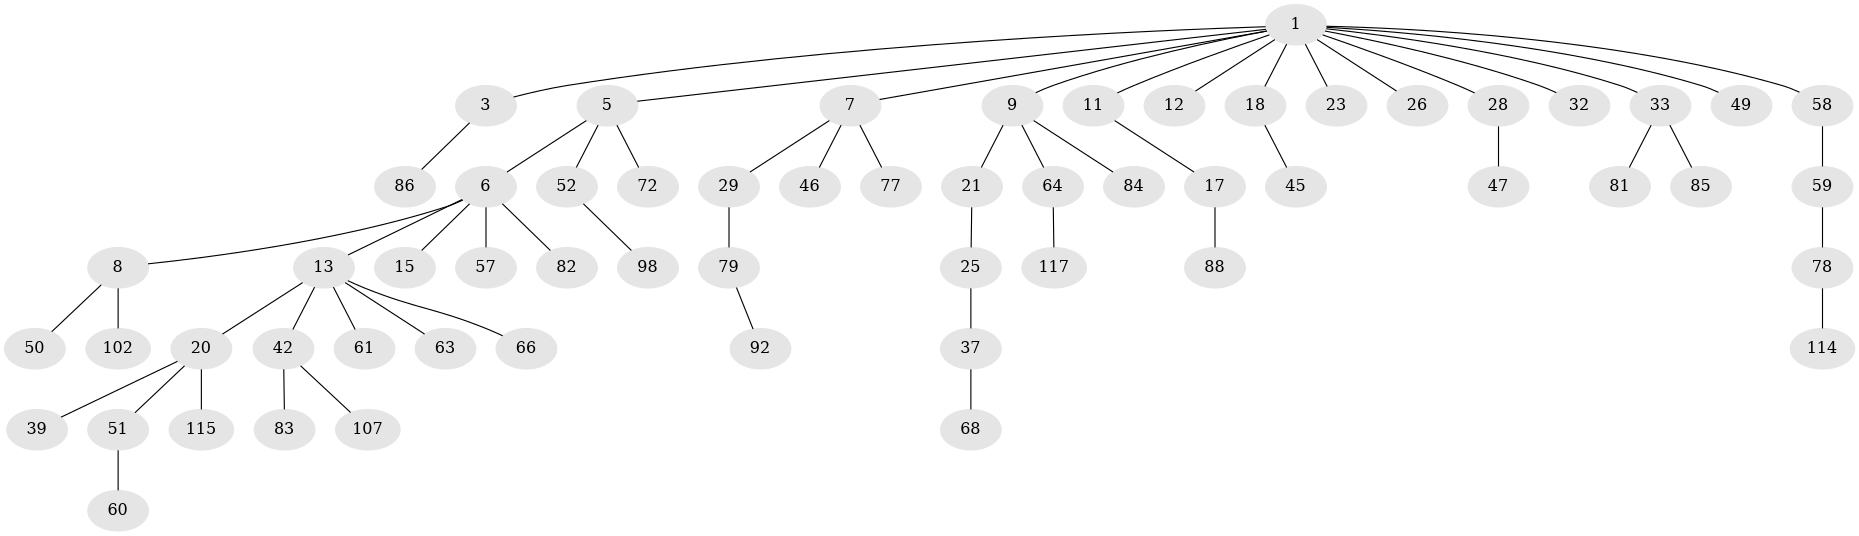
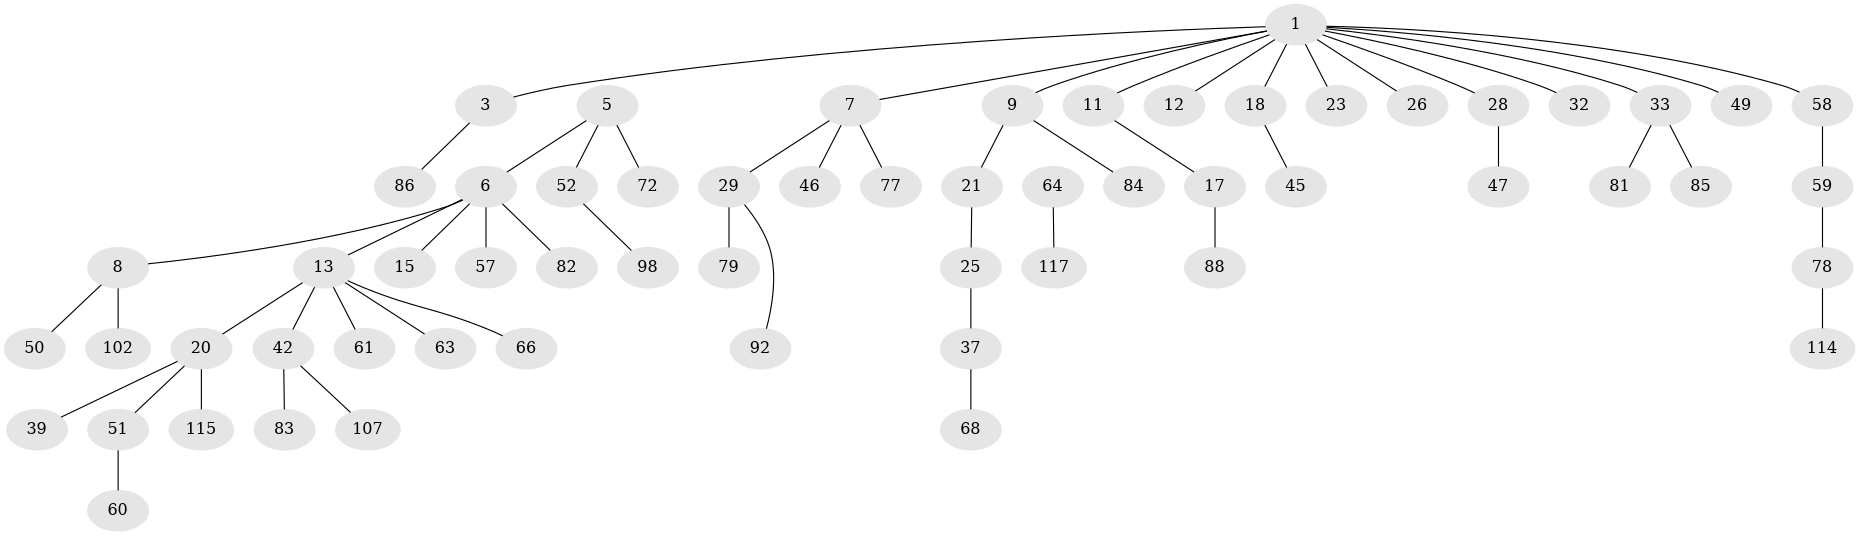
(952, 65) -> none
(1033, 146) -> none
(745, 308) -> (773, 263)
